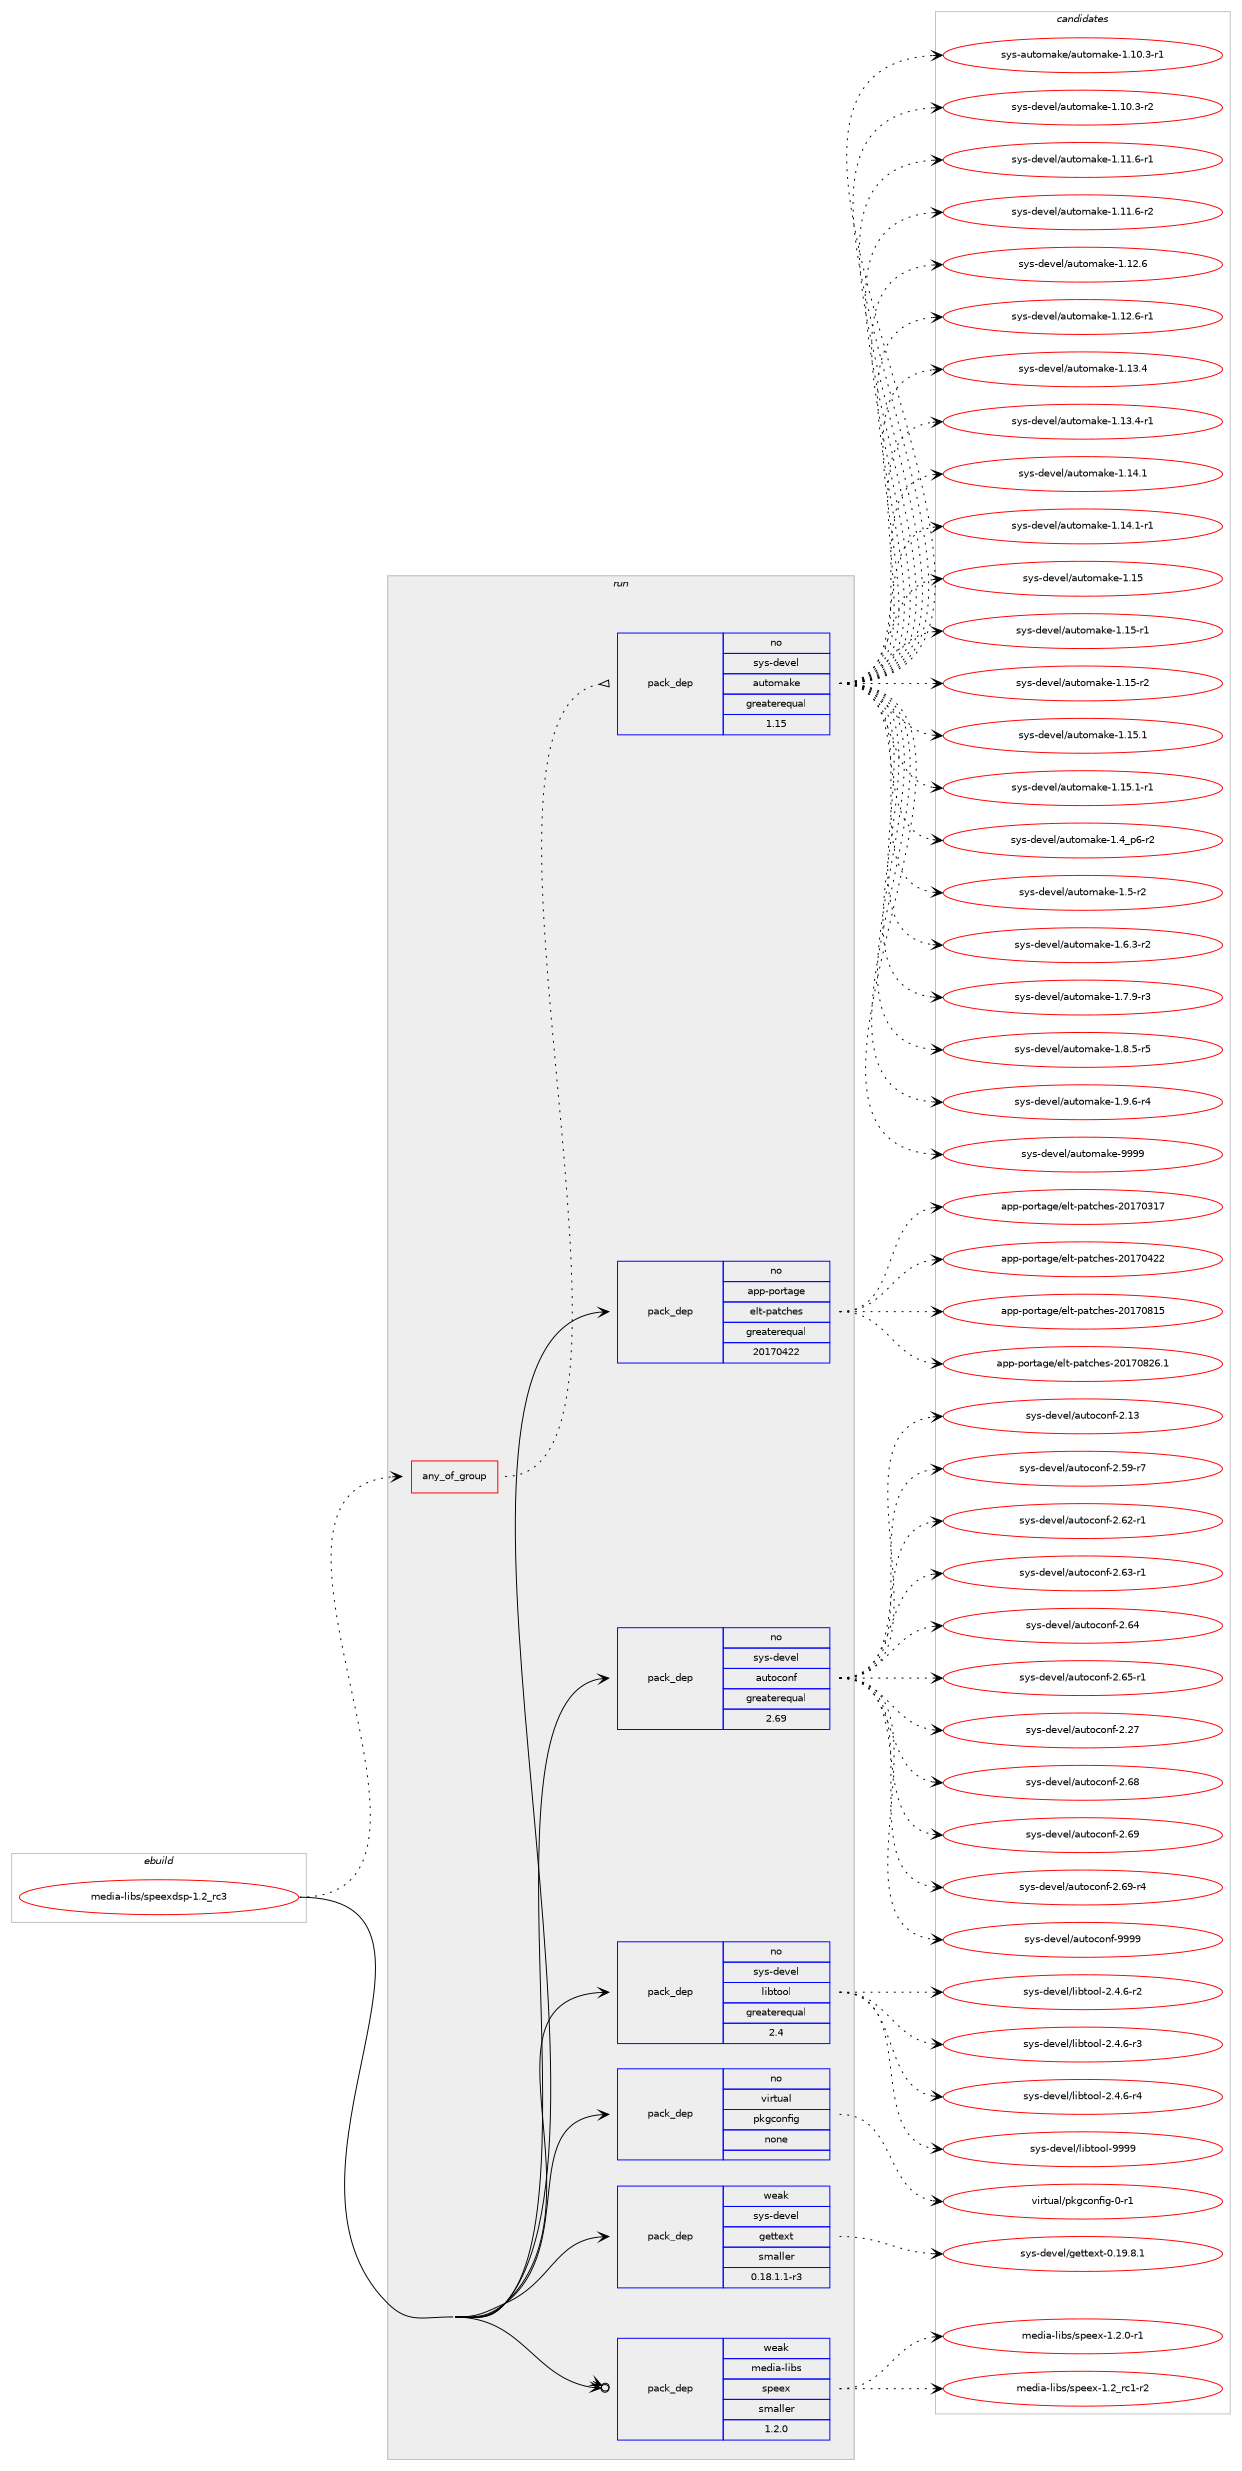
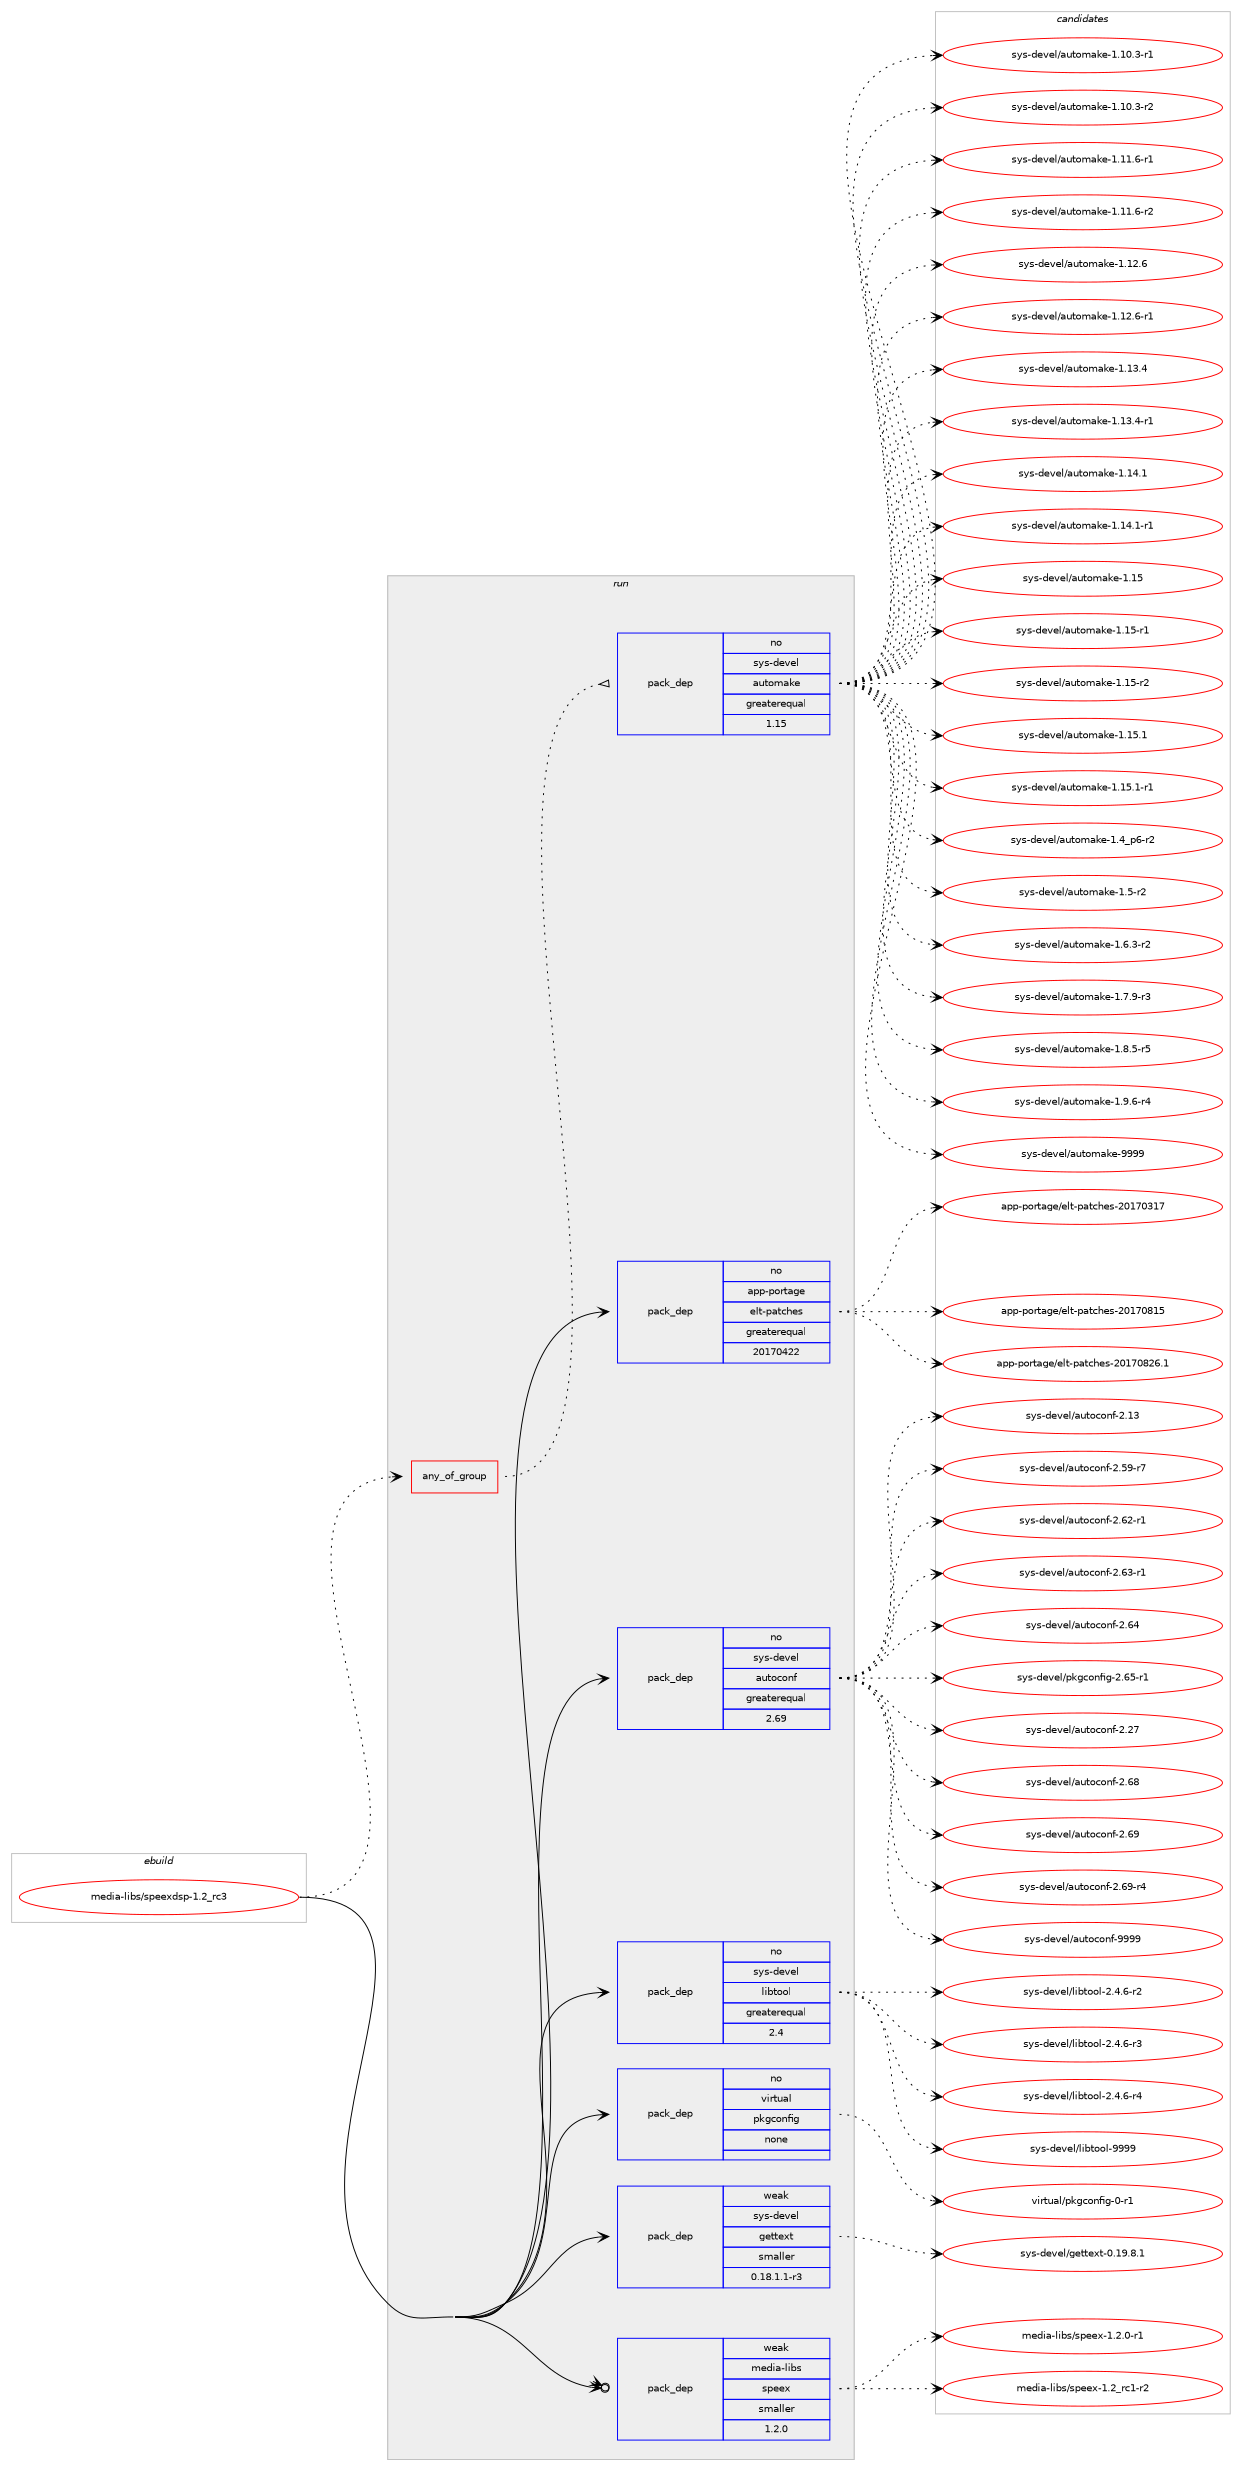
(1083, 55) -> (1083, 55)
(1083, 1259) -> none
(1083, 1678) -> (1083, 1678)
